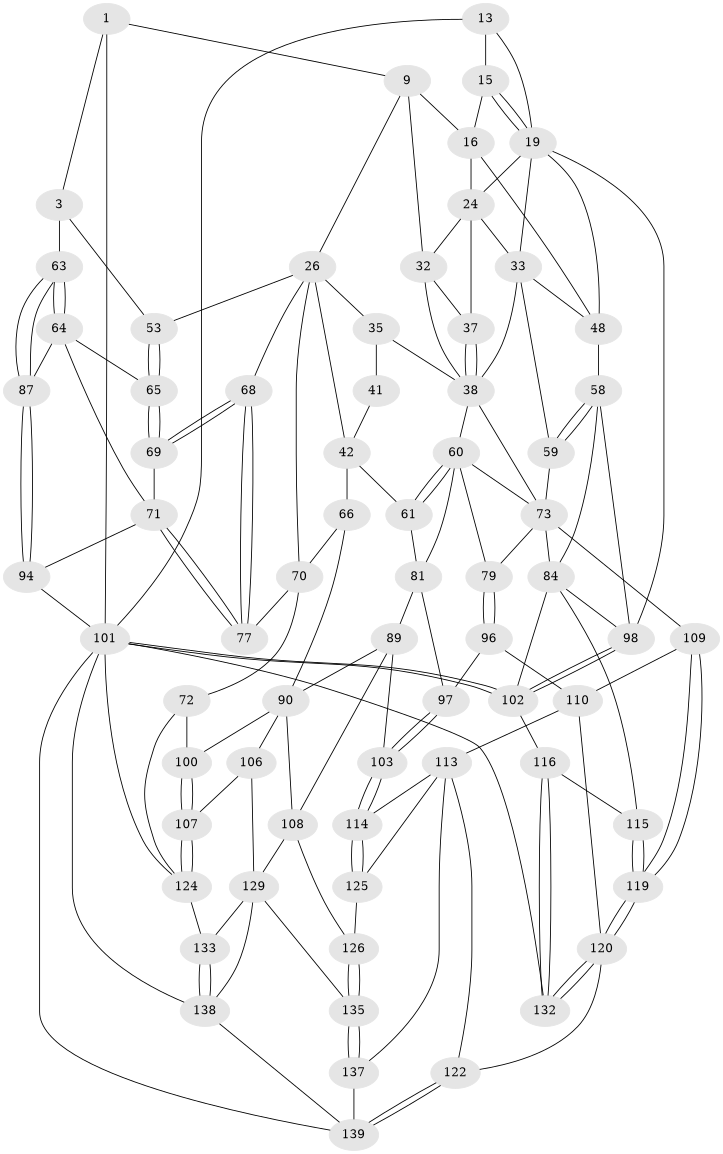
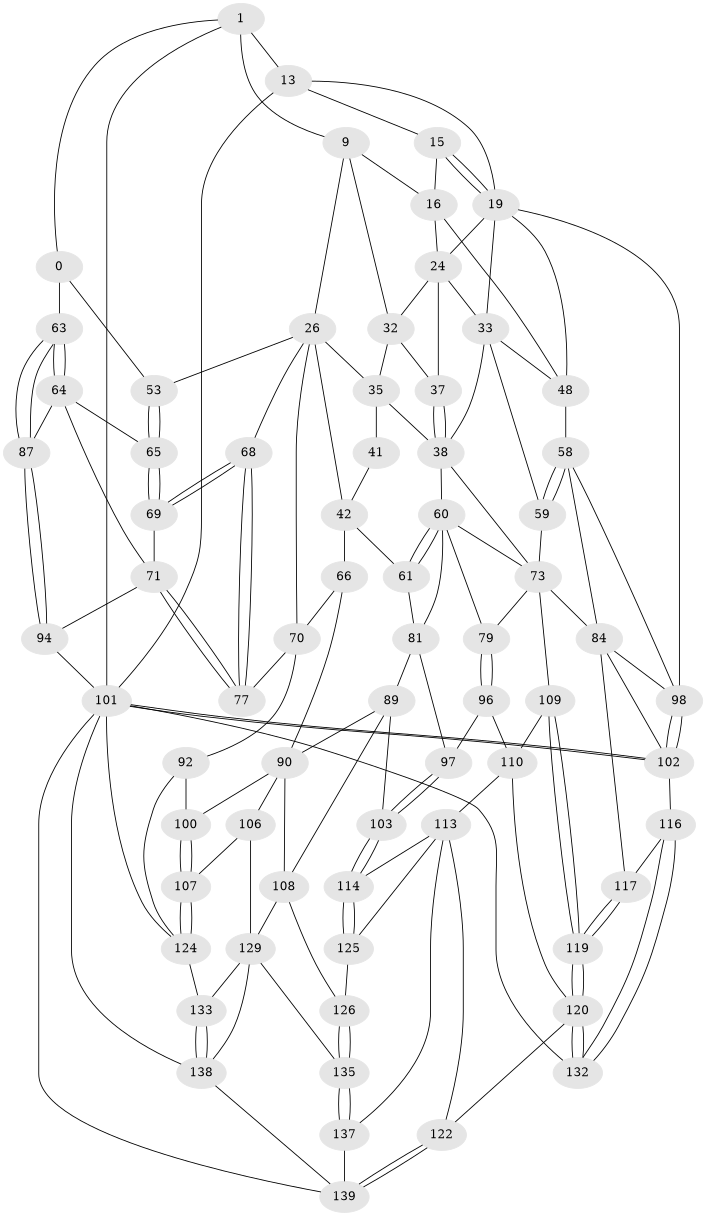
none -> (265, 50)
(59, 205) -> (59, 267)
(436, 332) -> (384, 360)
(187, 701) -> (186, 763)
(638, 825) -> (626, 887)
